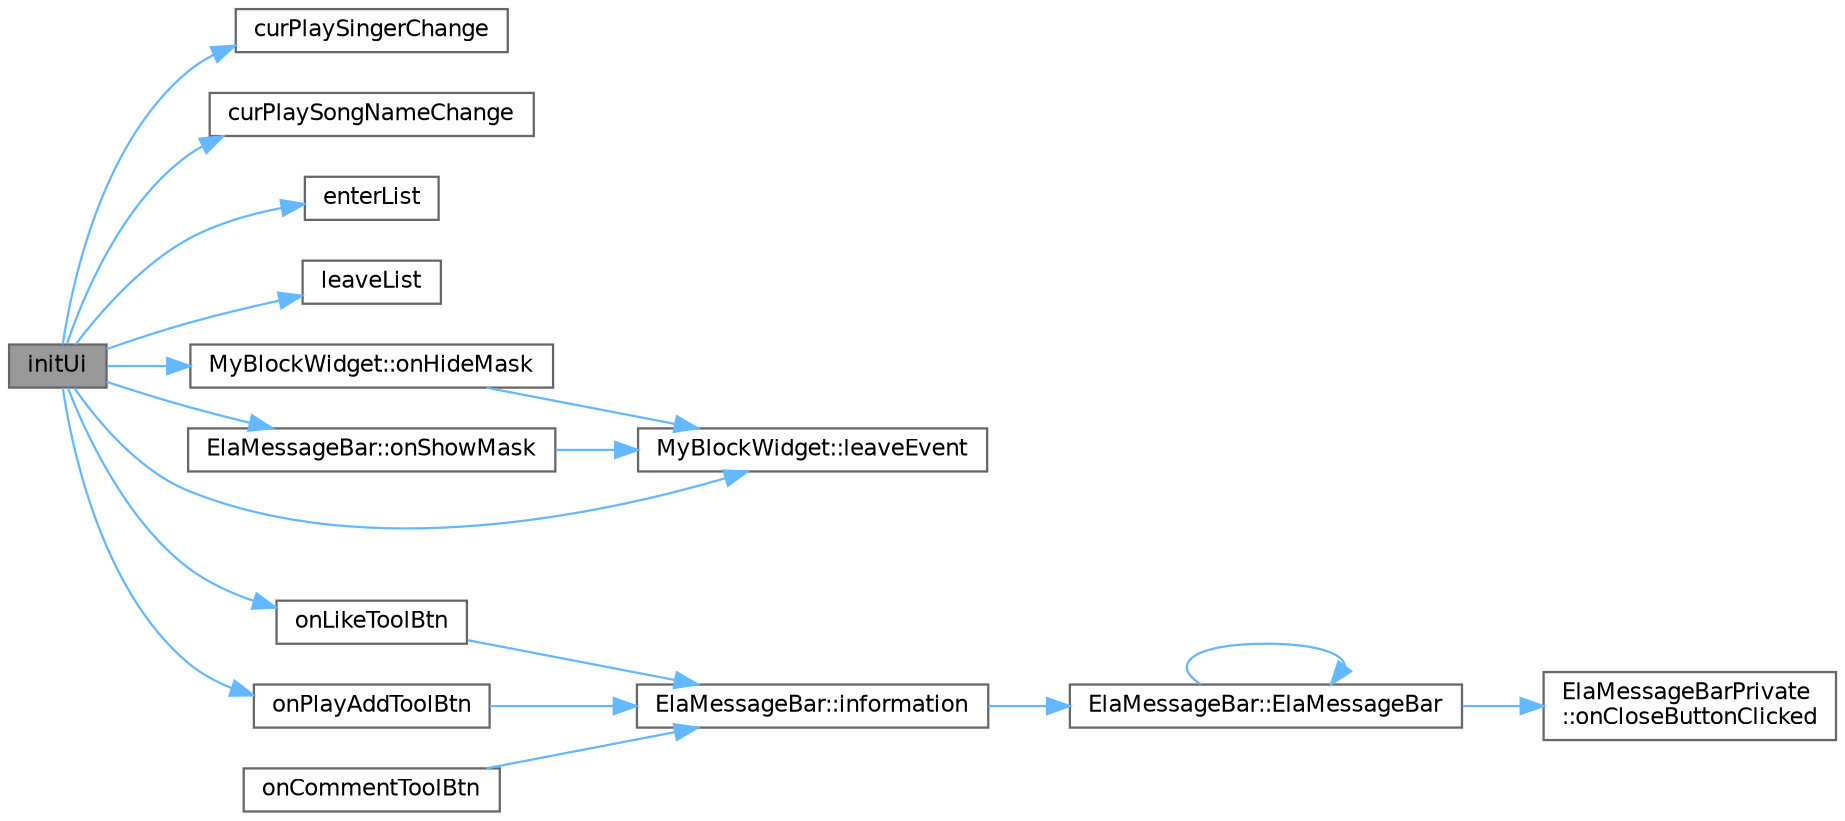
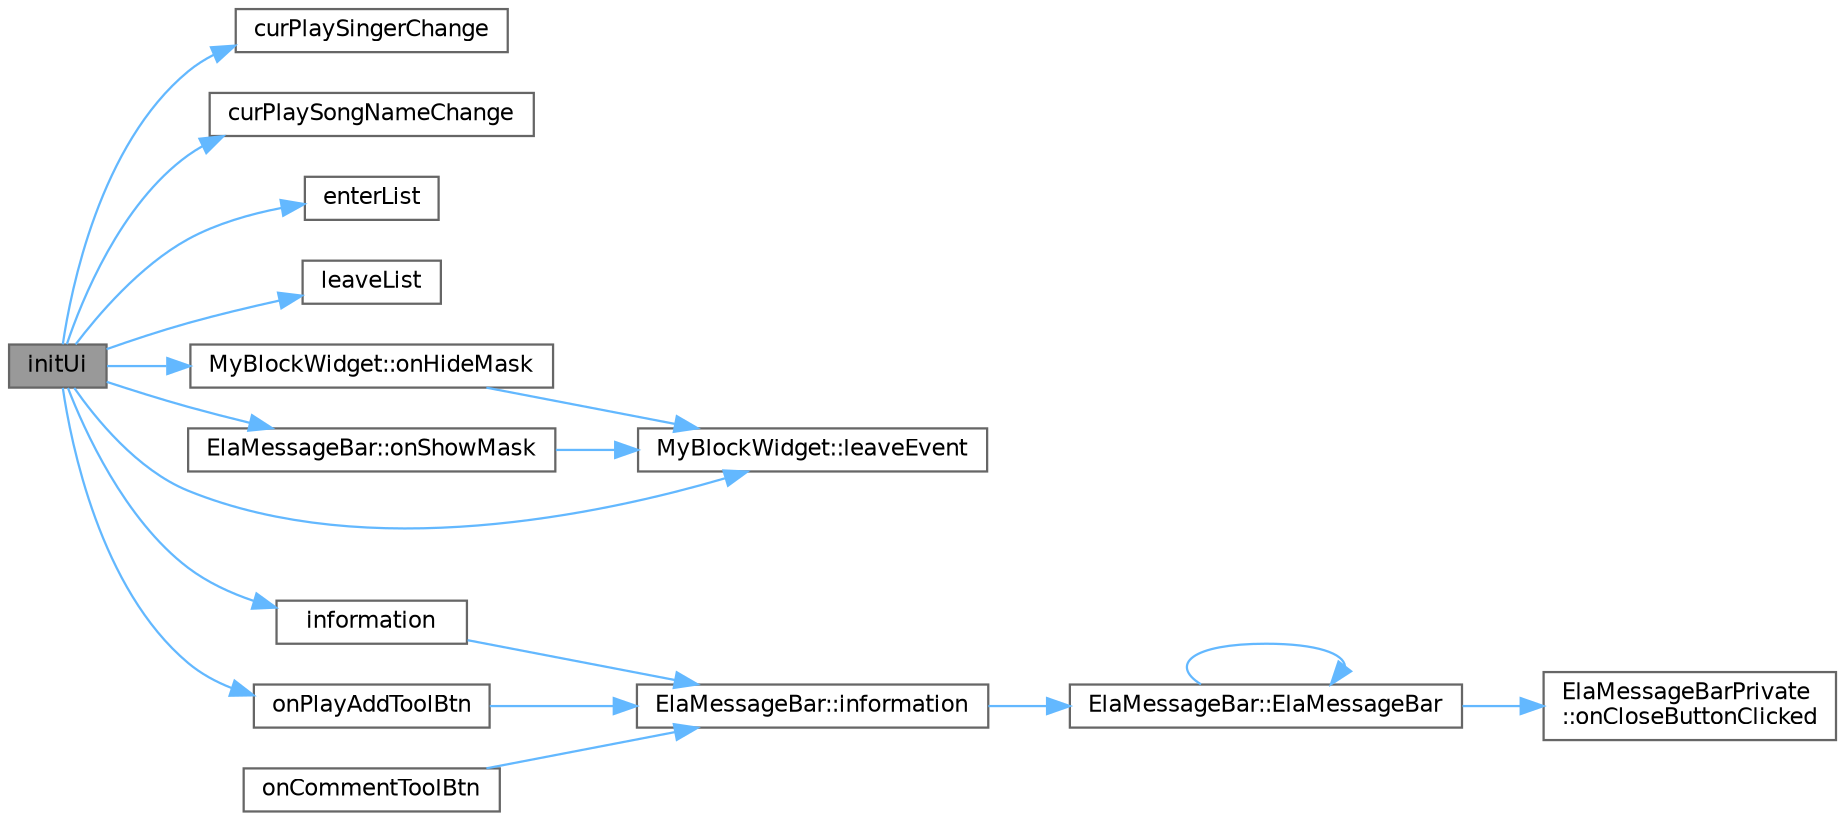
(372, 622) -> (372, 622)
